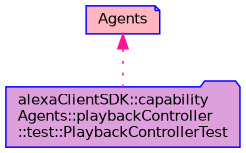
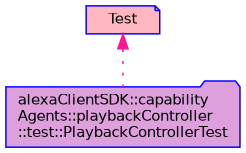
(123, 20) -> (123, 20)
